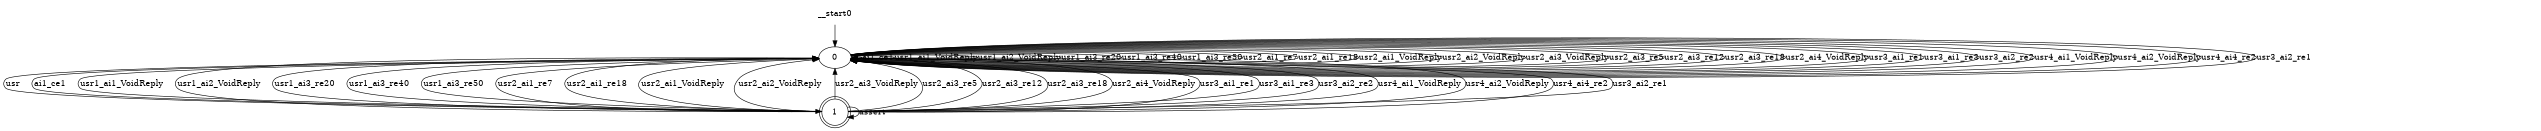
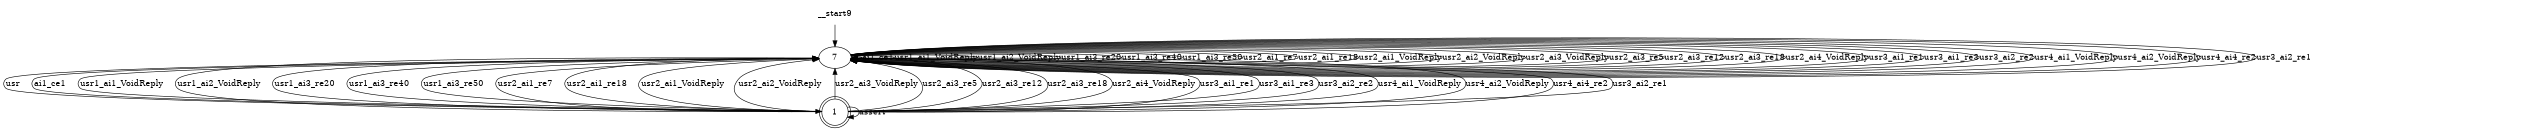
(835, 14) -> (835, 14)
(835, 58) -> (835, 58)
